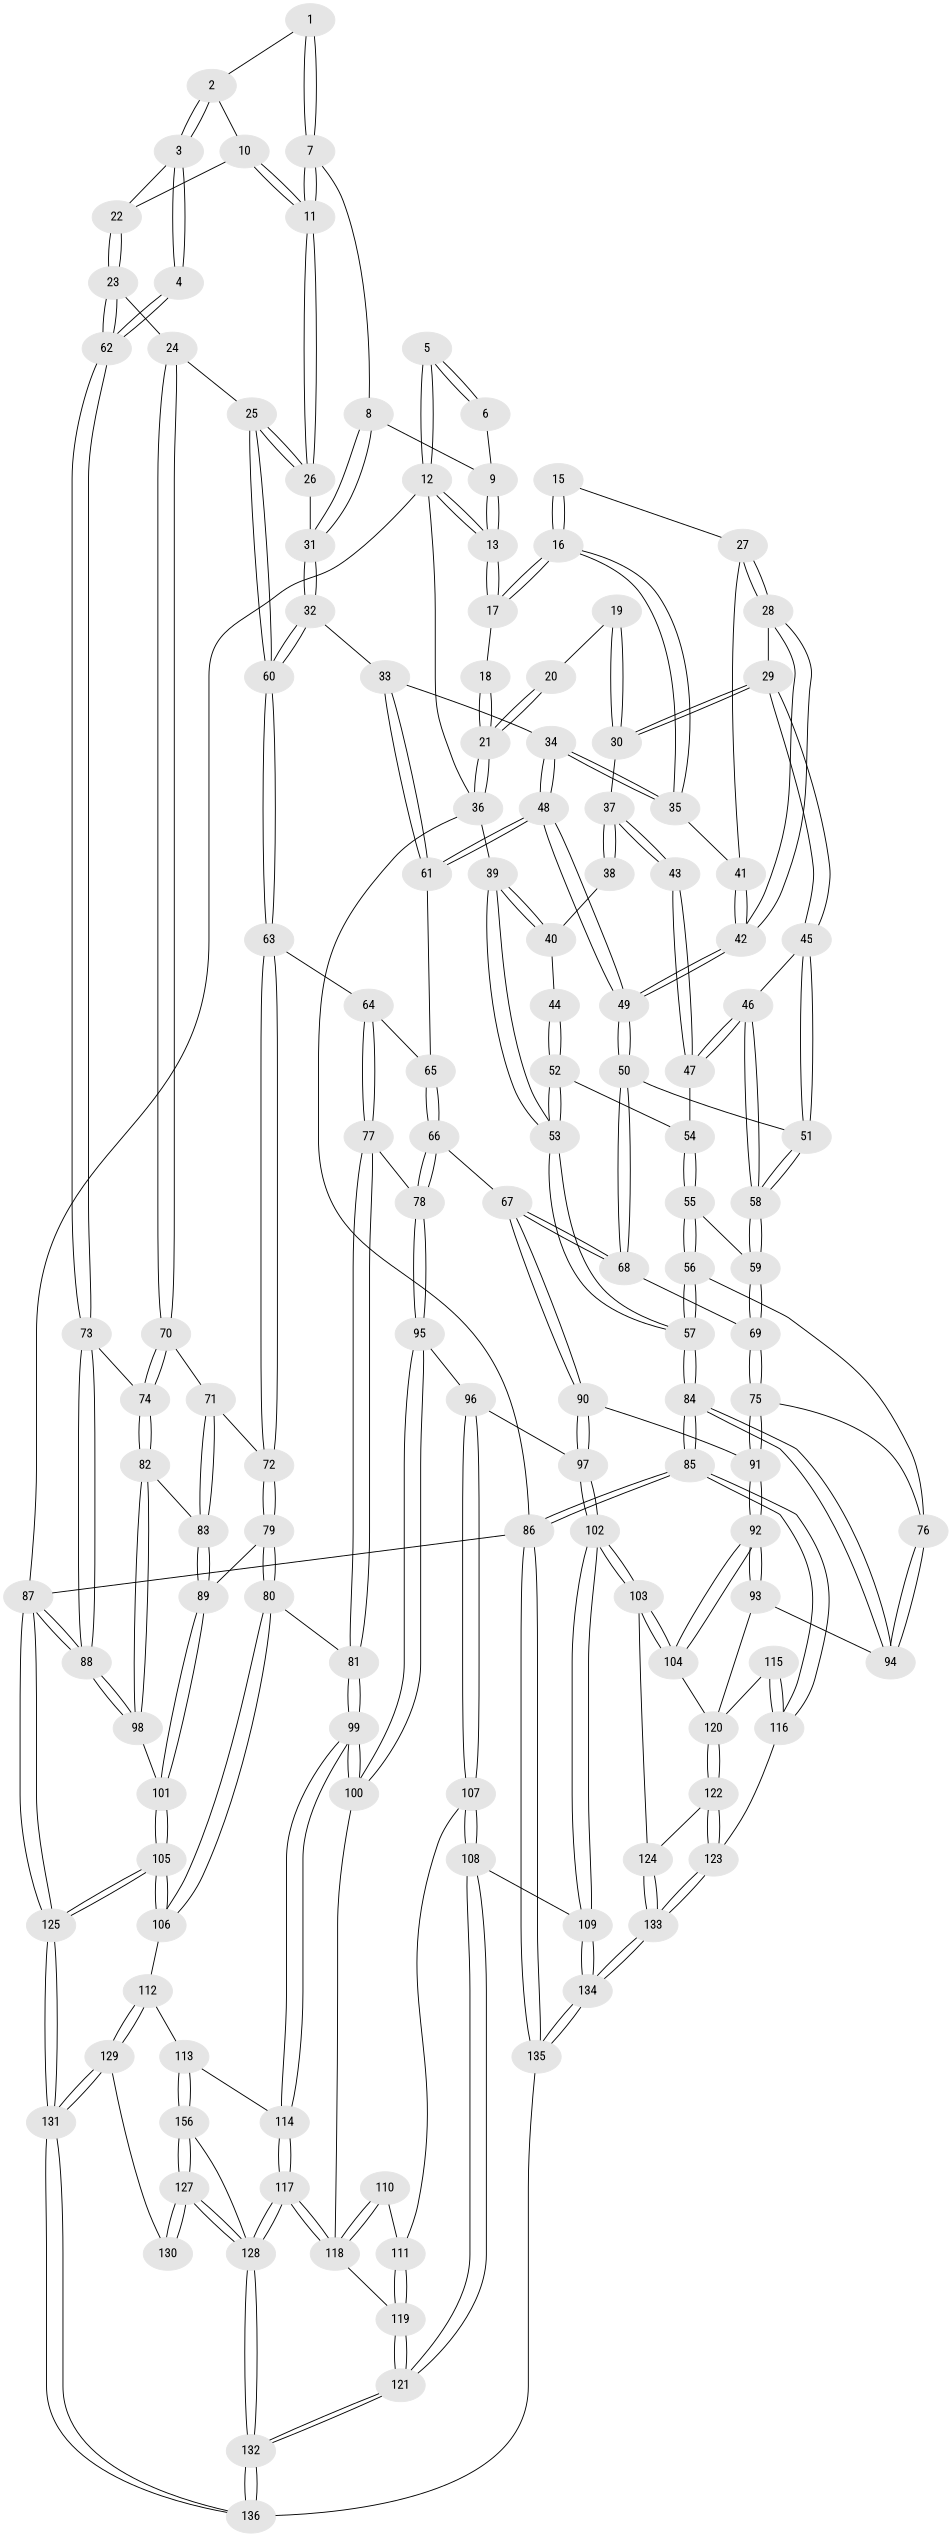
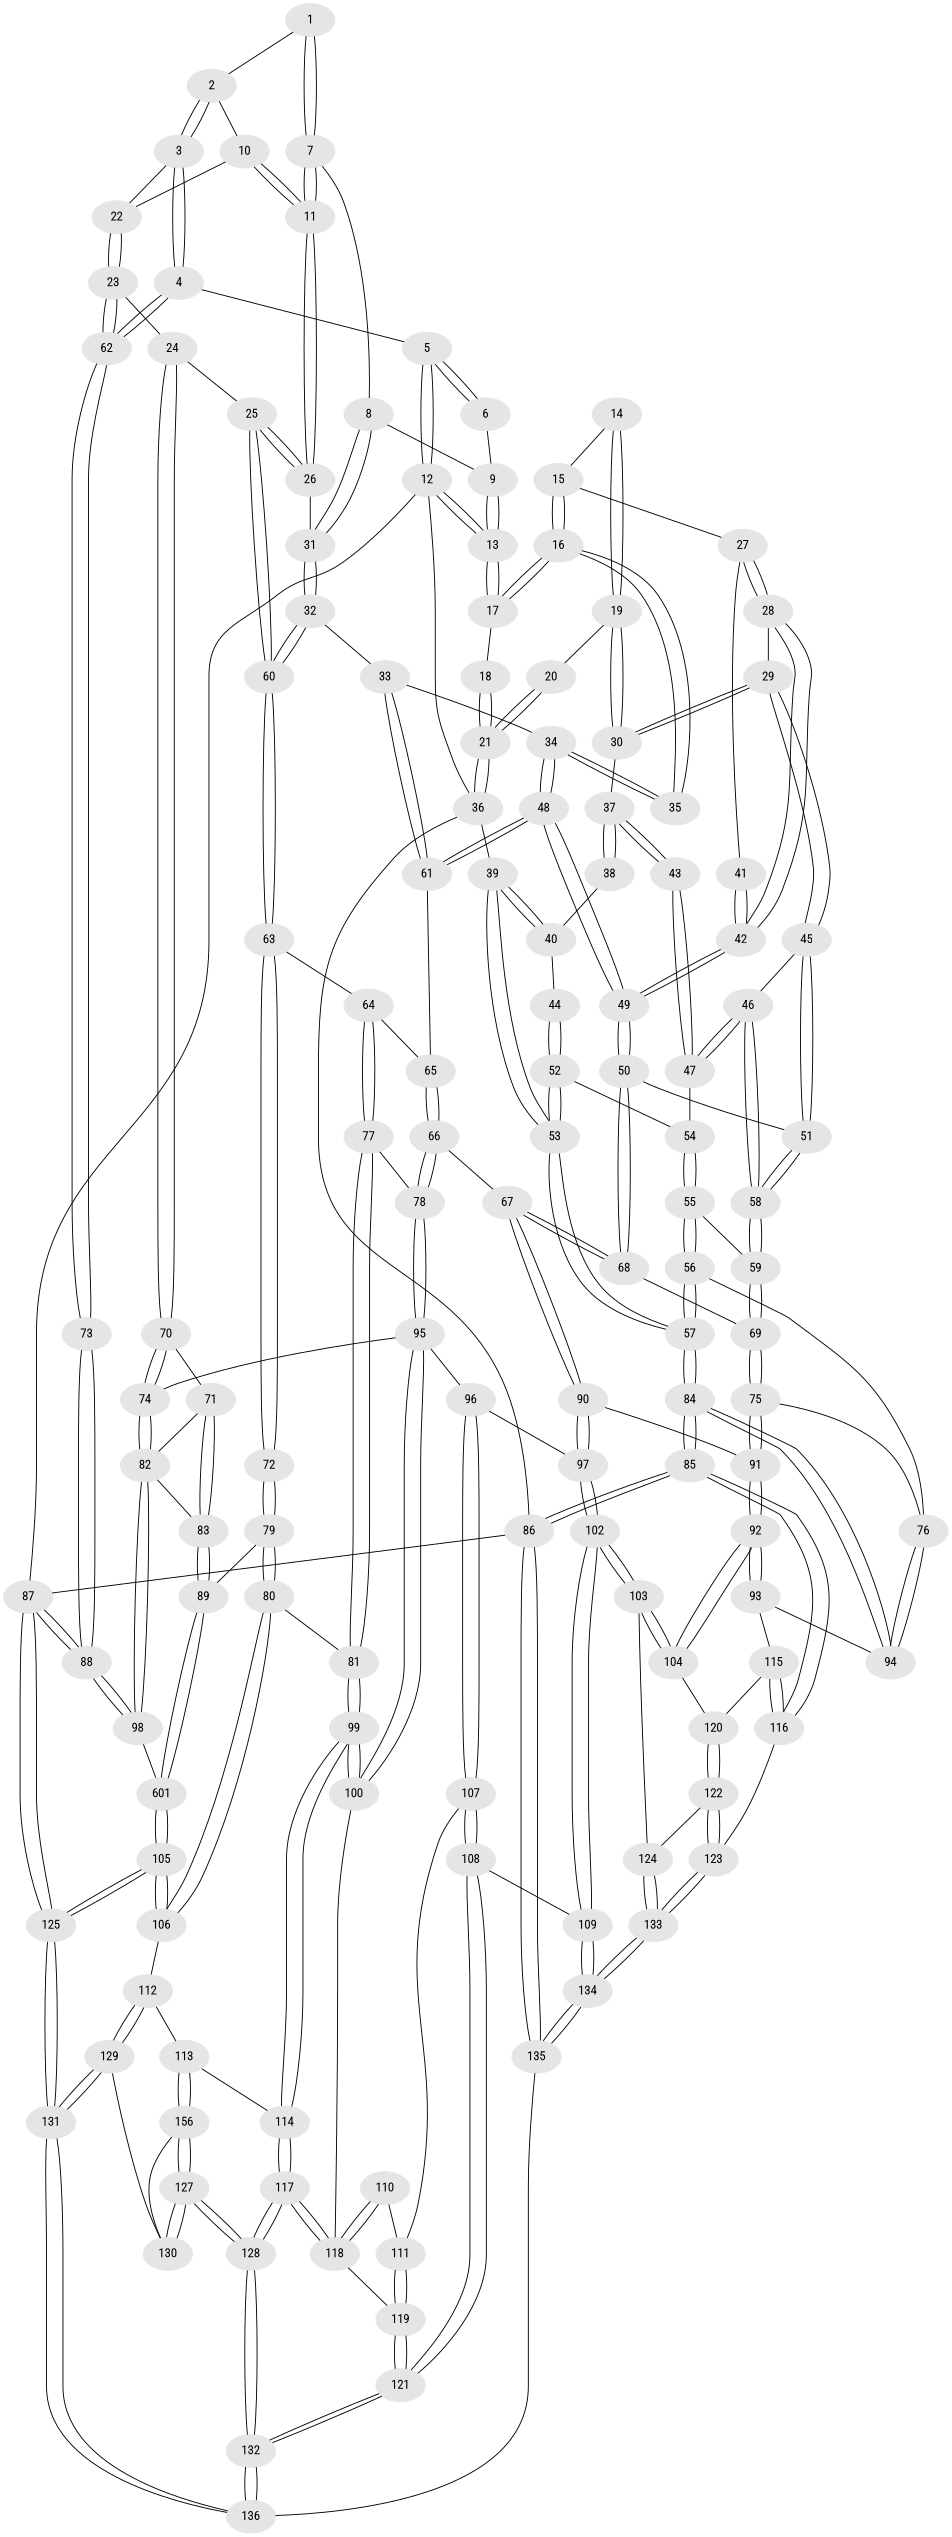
none -> (298, 314)
none -> (617, 414)
(708, 841) -> none
(116, 1367) -> (284, 1356)
(240, 1433) -> (178, 1433)
(735, 1663) -> (765, 1630)
(162, 1794) -> (162, 1794)
(224, 2186) -> (149, 2185)
